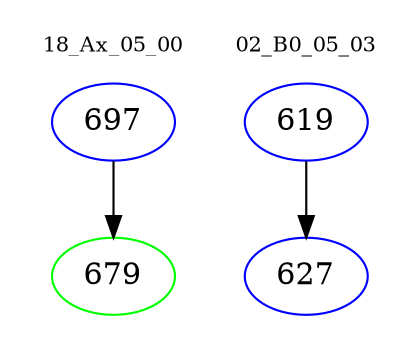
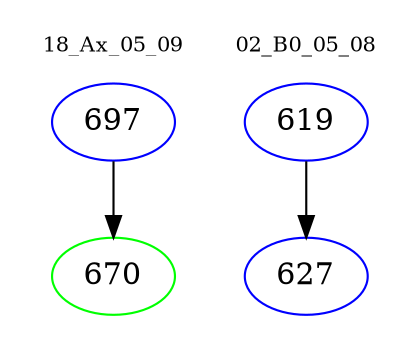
(114, 46) -> (114, 46)
(306, 46) -> (306, 46)
(114, 276) -> (114, 276)
